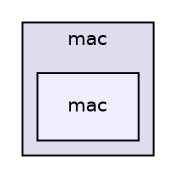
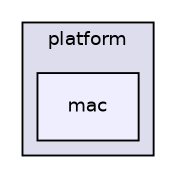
(88, 40) -> (88, 40)
